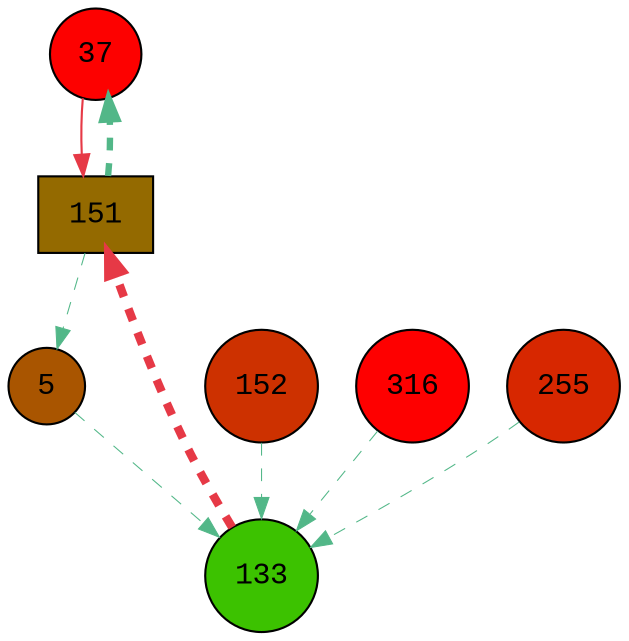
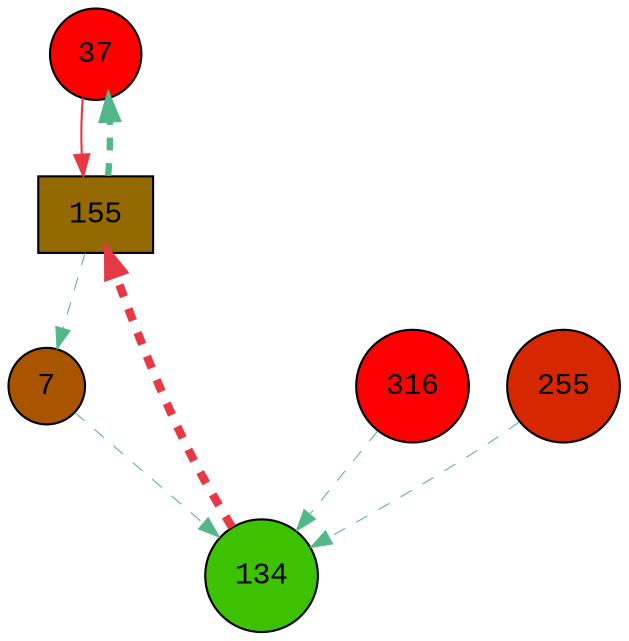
(96, 215) -> (96, 215)
(47, 386) -> (47, 386)
(262, 386) -> none
(262, 576) -> (262, 576)
